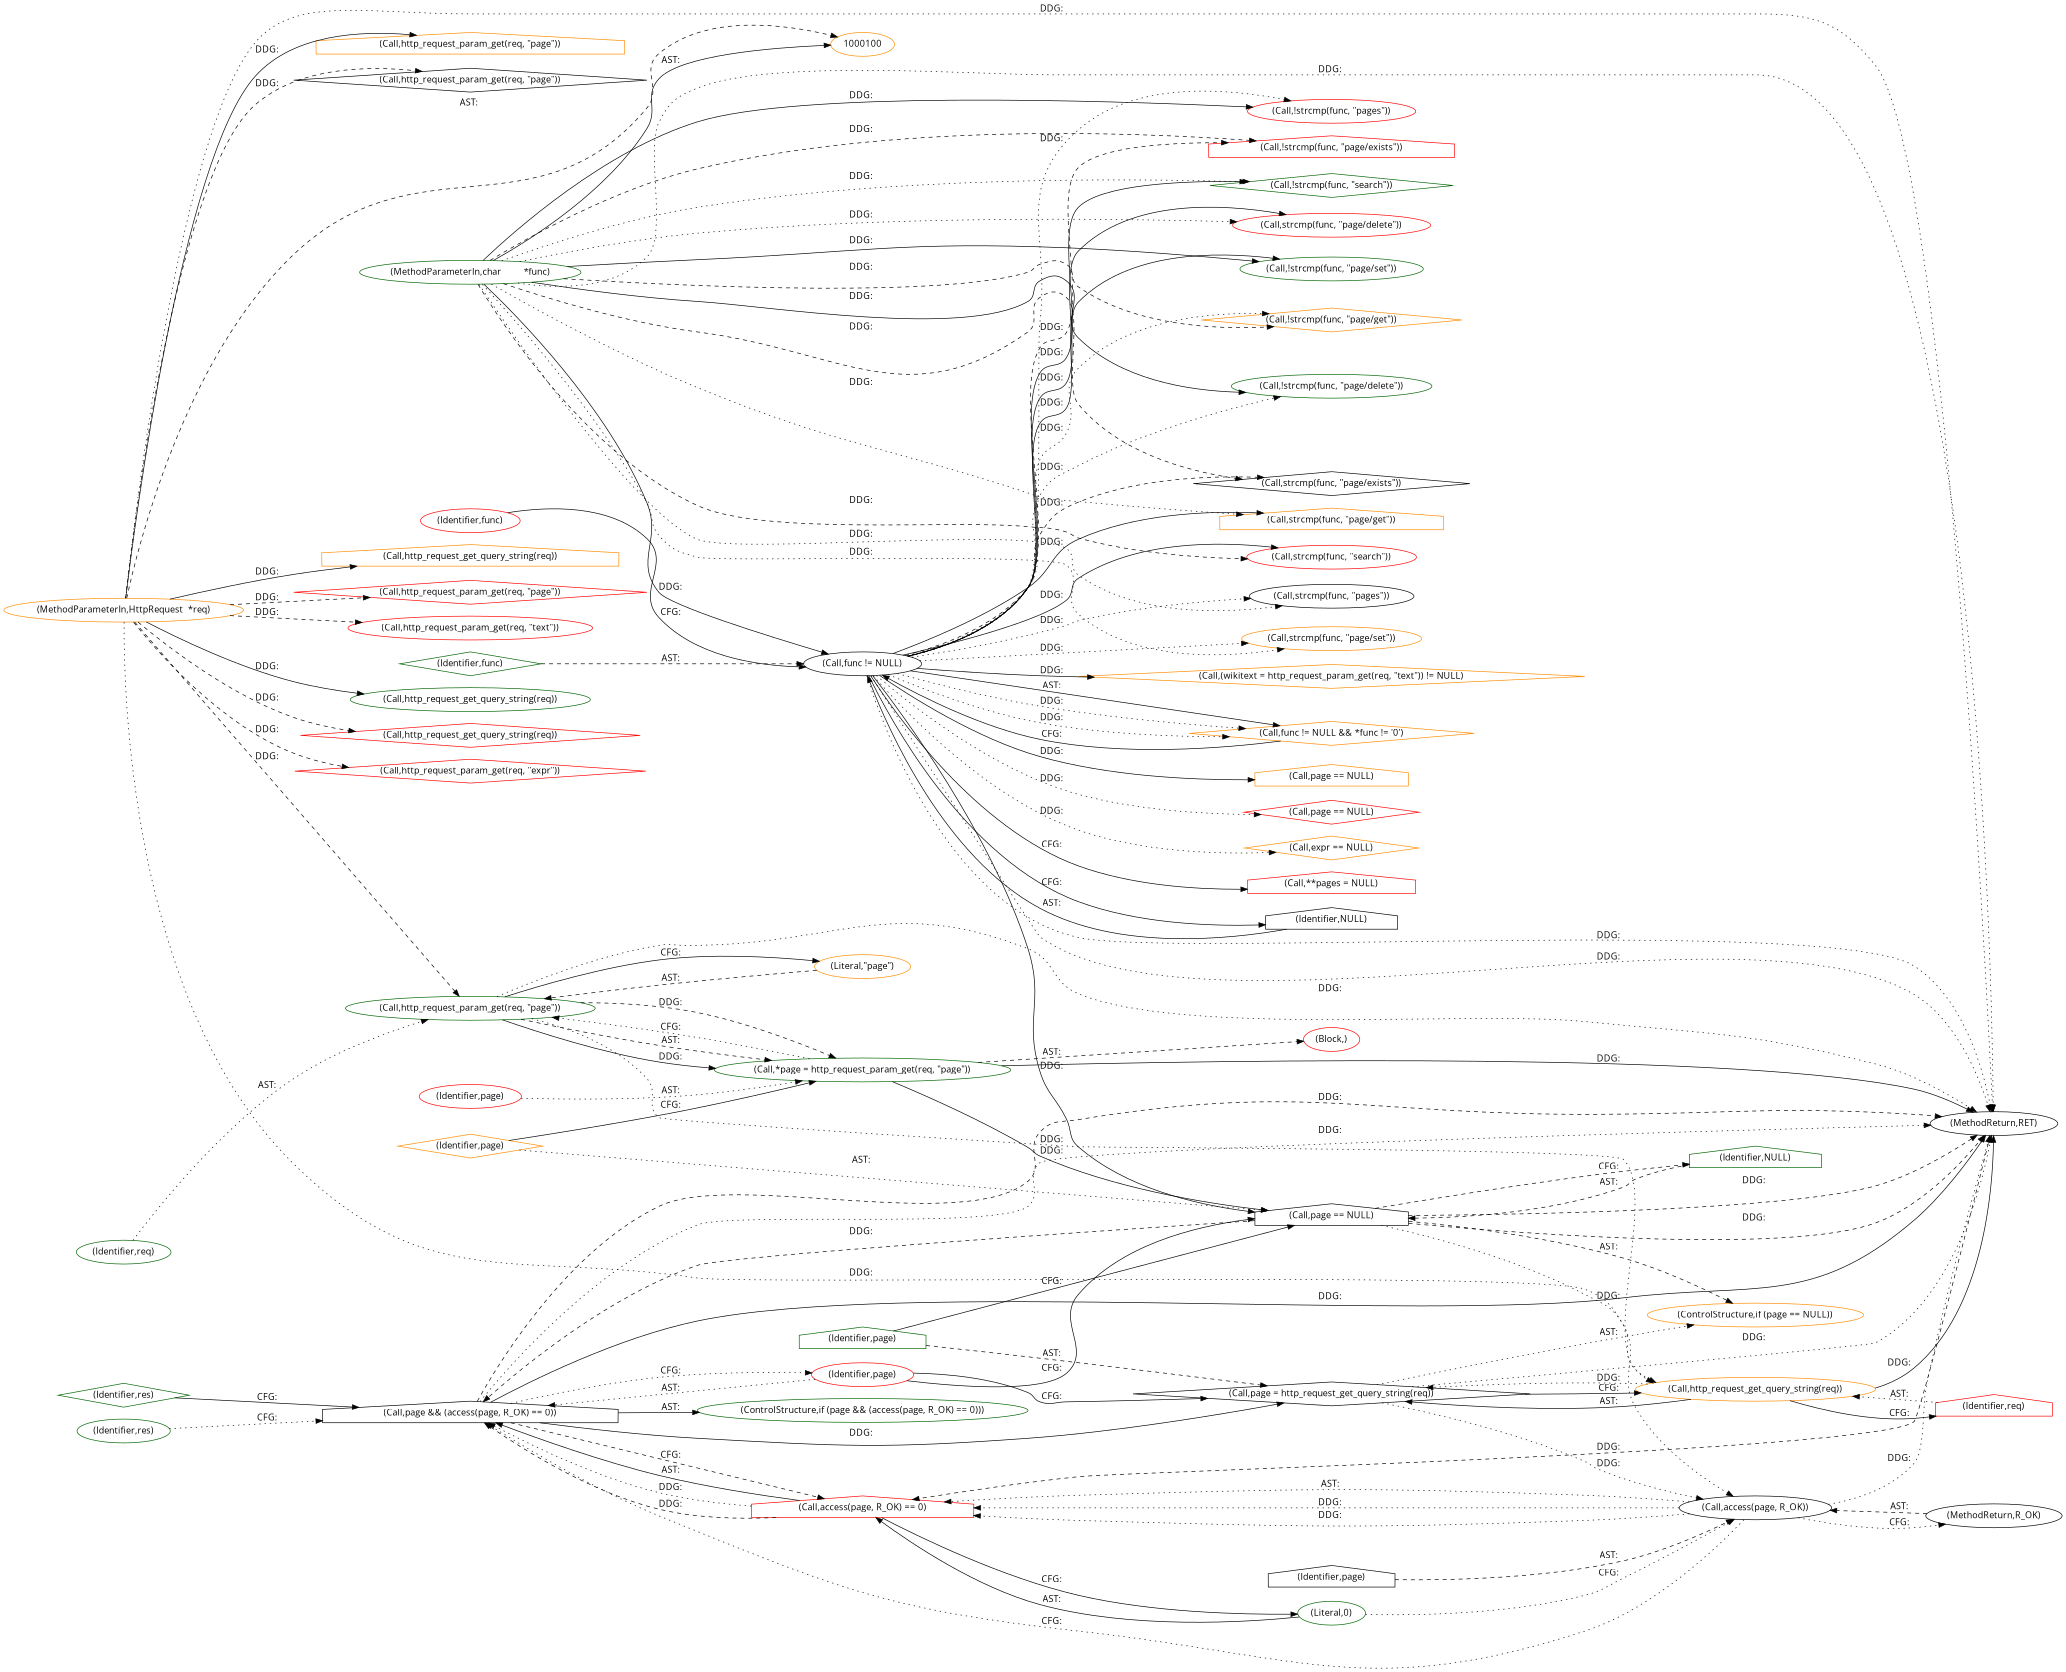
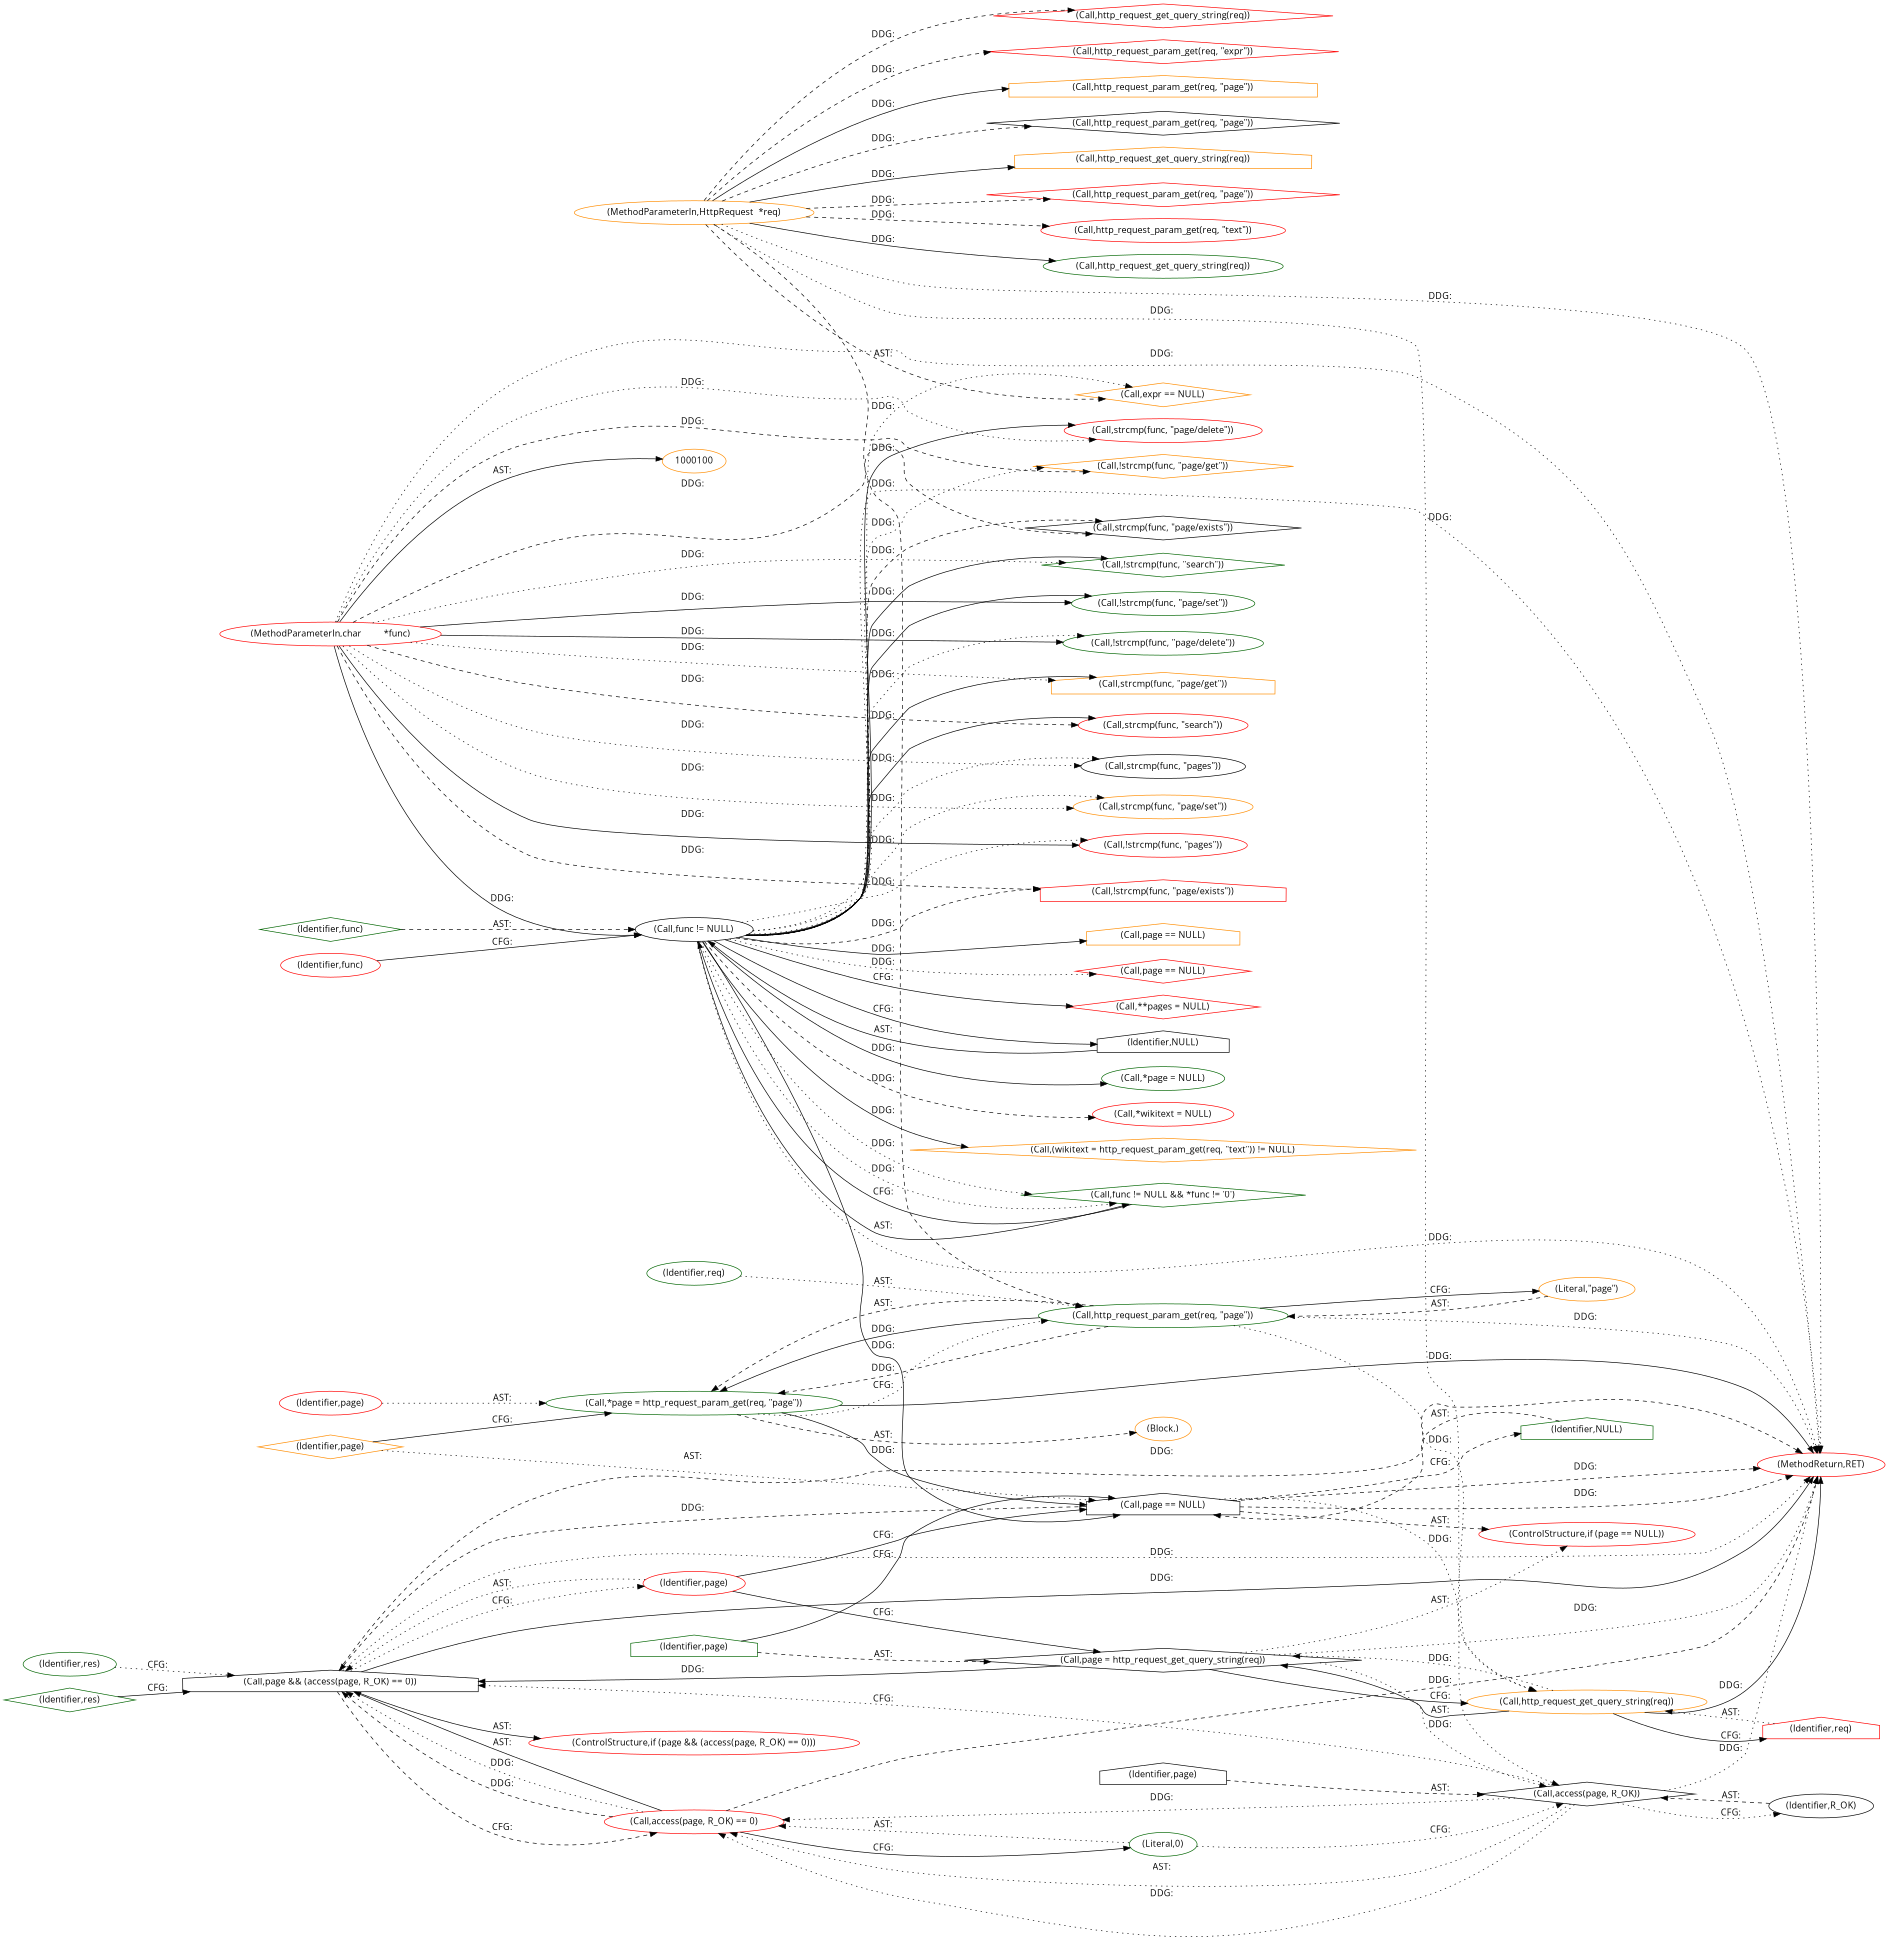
(399, 198) -> (881, 361)
(470, 272) -> (331, 634)
(1332, 733) -> (1163, 1195)
(1332, 884) -> (1163, 1007)
(1332, 1039) -> (1163, 1429)
none -> (1163, 1079)
none -> (1163, 1114)
(1994, 1124) -> (1821, 1465)
(1755, 1315) -> (1587, 1534)
(863, 1410) -> (694, 1743)
(909, 1445) -> (773, 1677)
(1597, 1453) -> (1314, 1704)
(863, 1508) -> (694, 1822)
(1755, 1508) -> (1587, 1794)
(1994, 1516) -> (1821, 1806)
(1080, 1613) -> (958, 1835)
